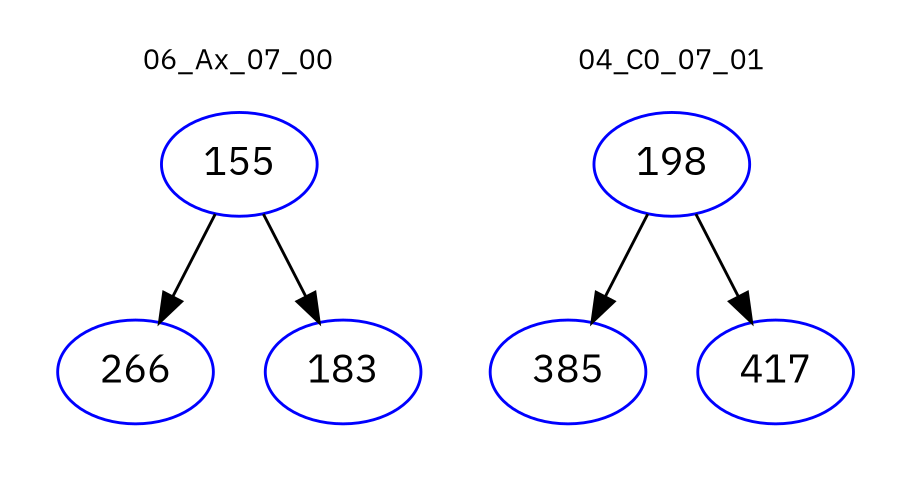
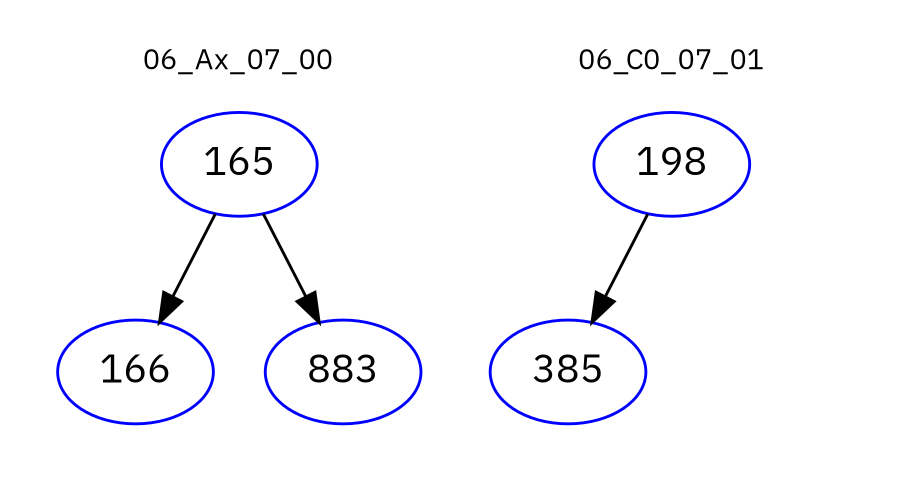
(672, 62) -> (672, 62)
(239, 164) -> (239, 164)
(136, 372) -> (136, 372)
(343, 372) -> (343, 372)
(776, 372) -> none
